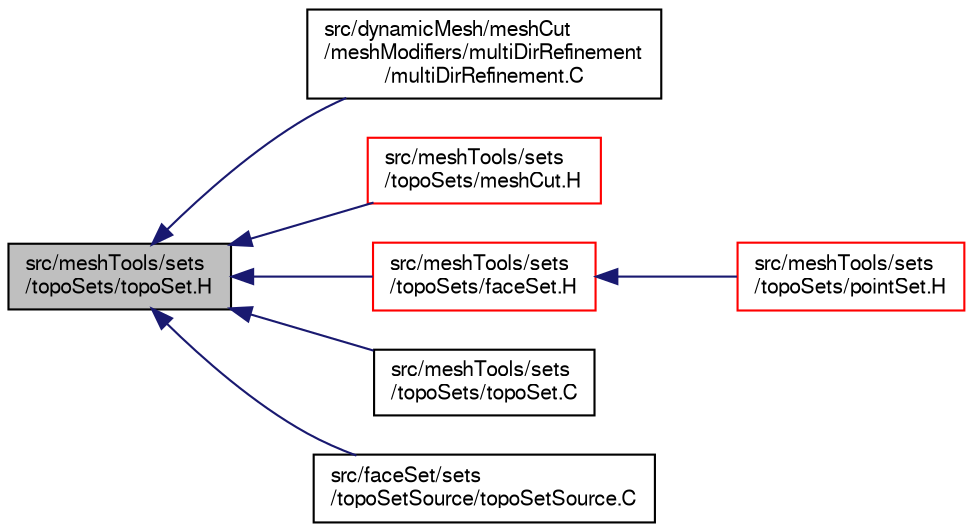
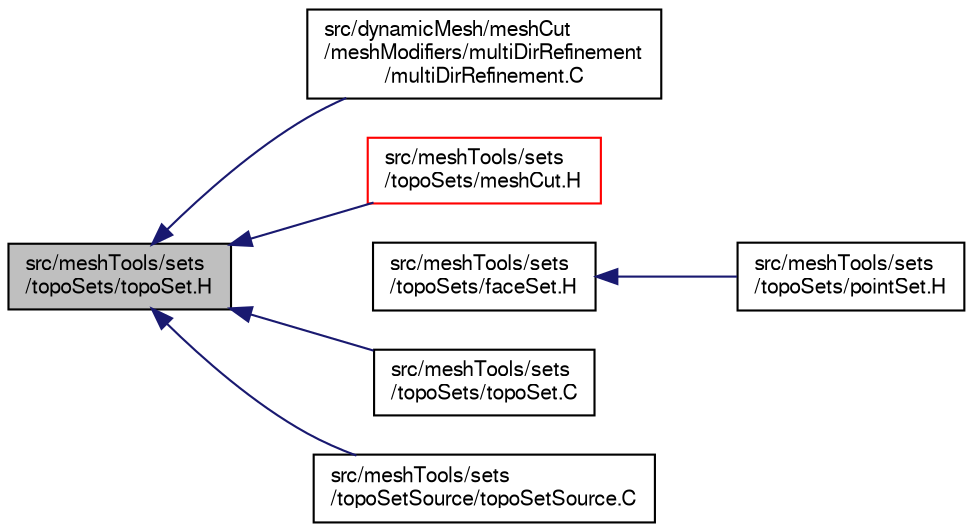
(313, 277) -> none
(484, 277) -> (484, 277)
(851, 277) -> (851, 277)
(484, 489) -> (484, 489)
